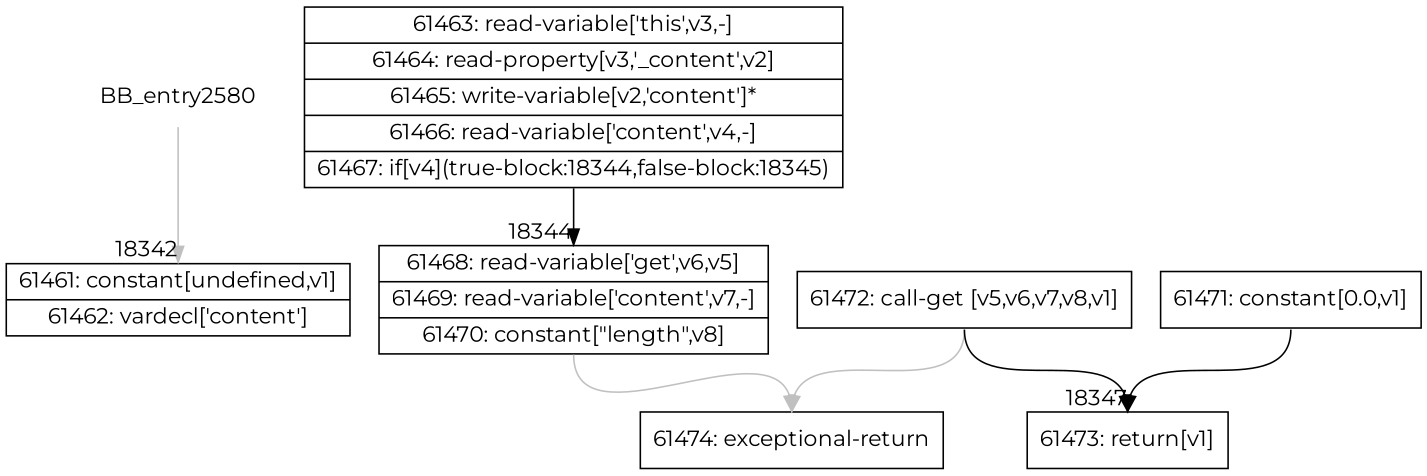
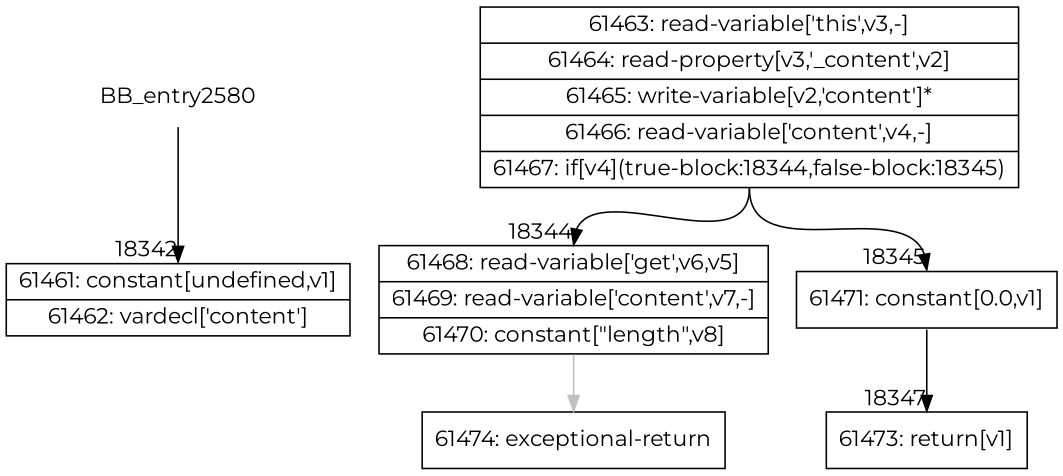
(178, 187) -> (178, 187)
none -> (830, 229)
(964, 300) -> none
